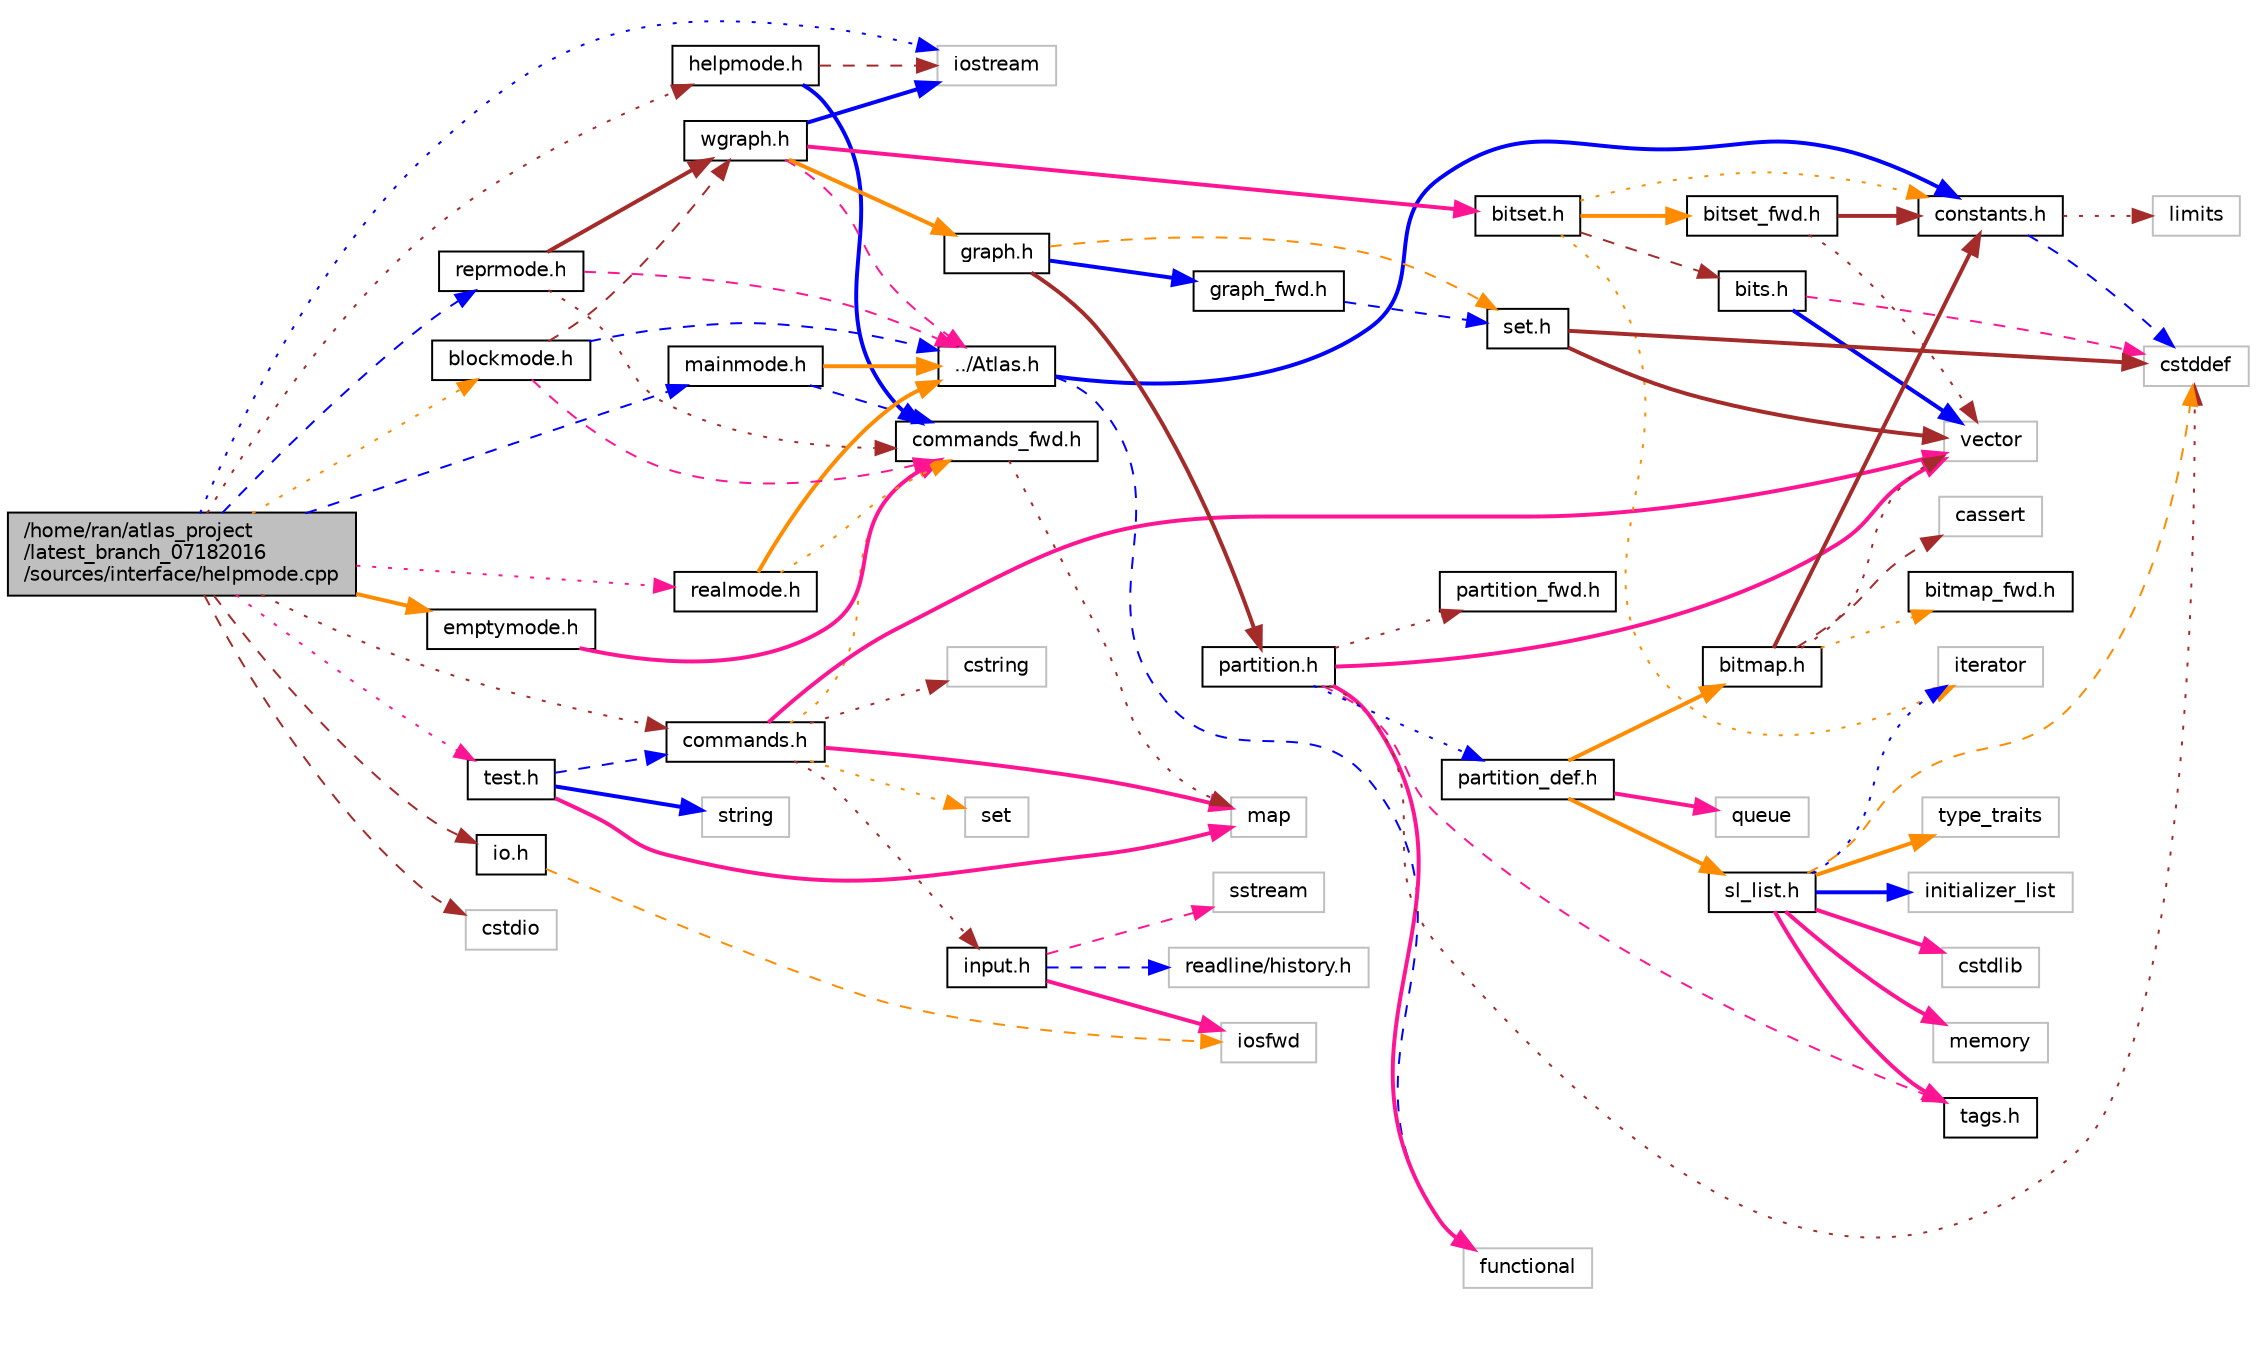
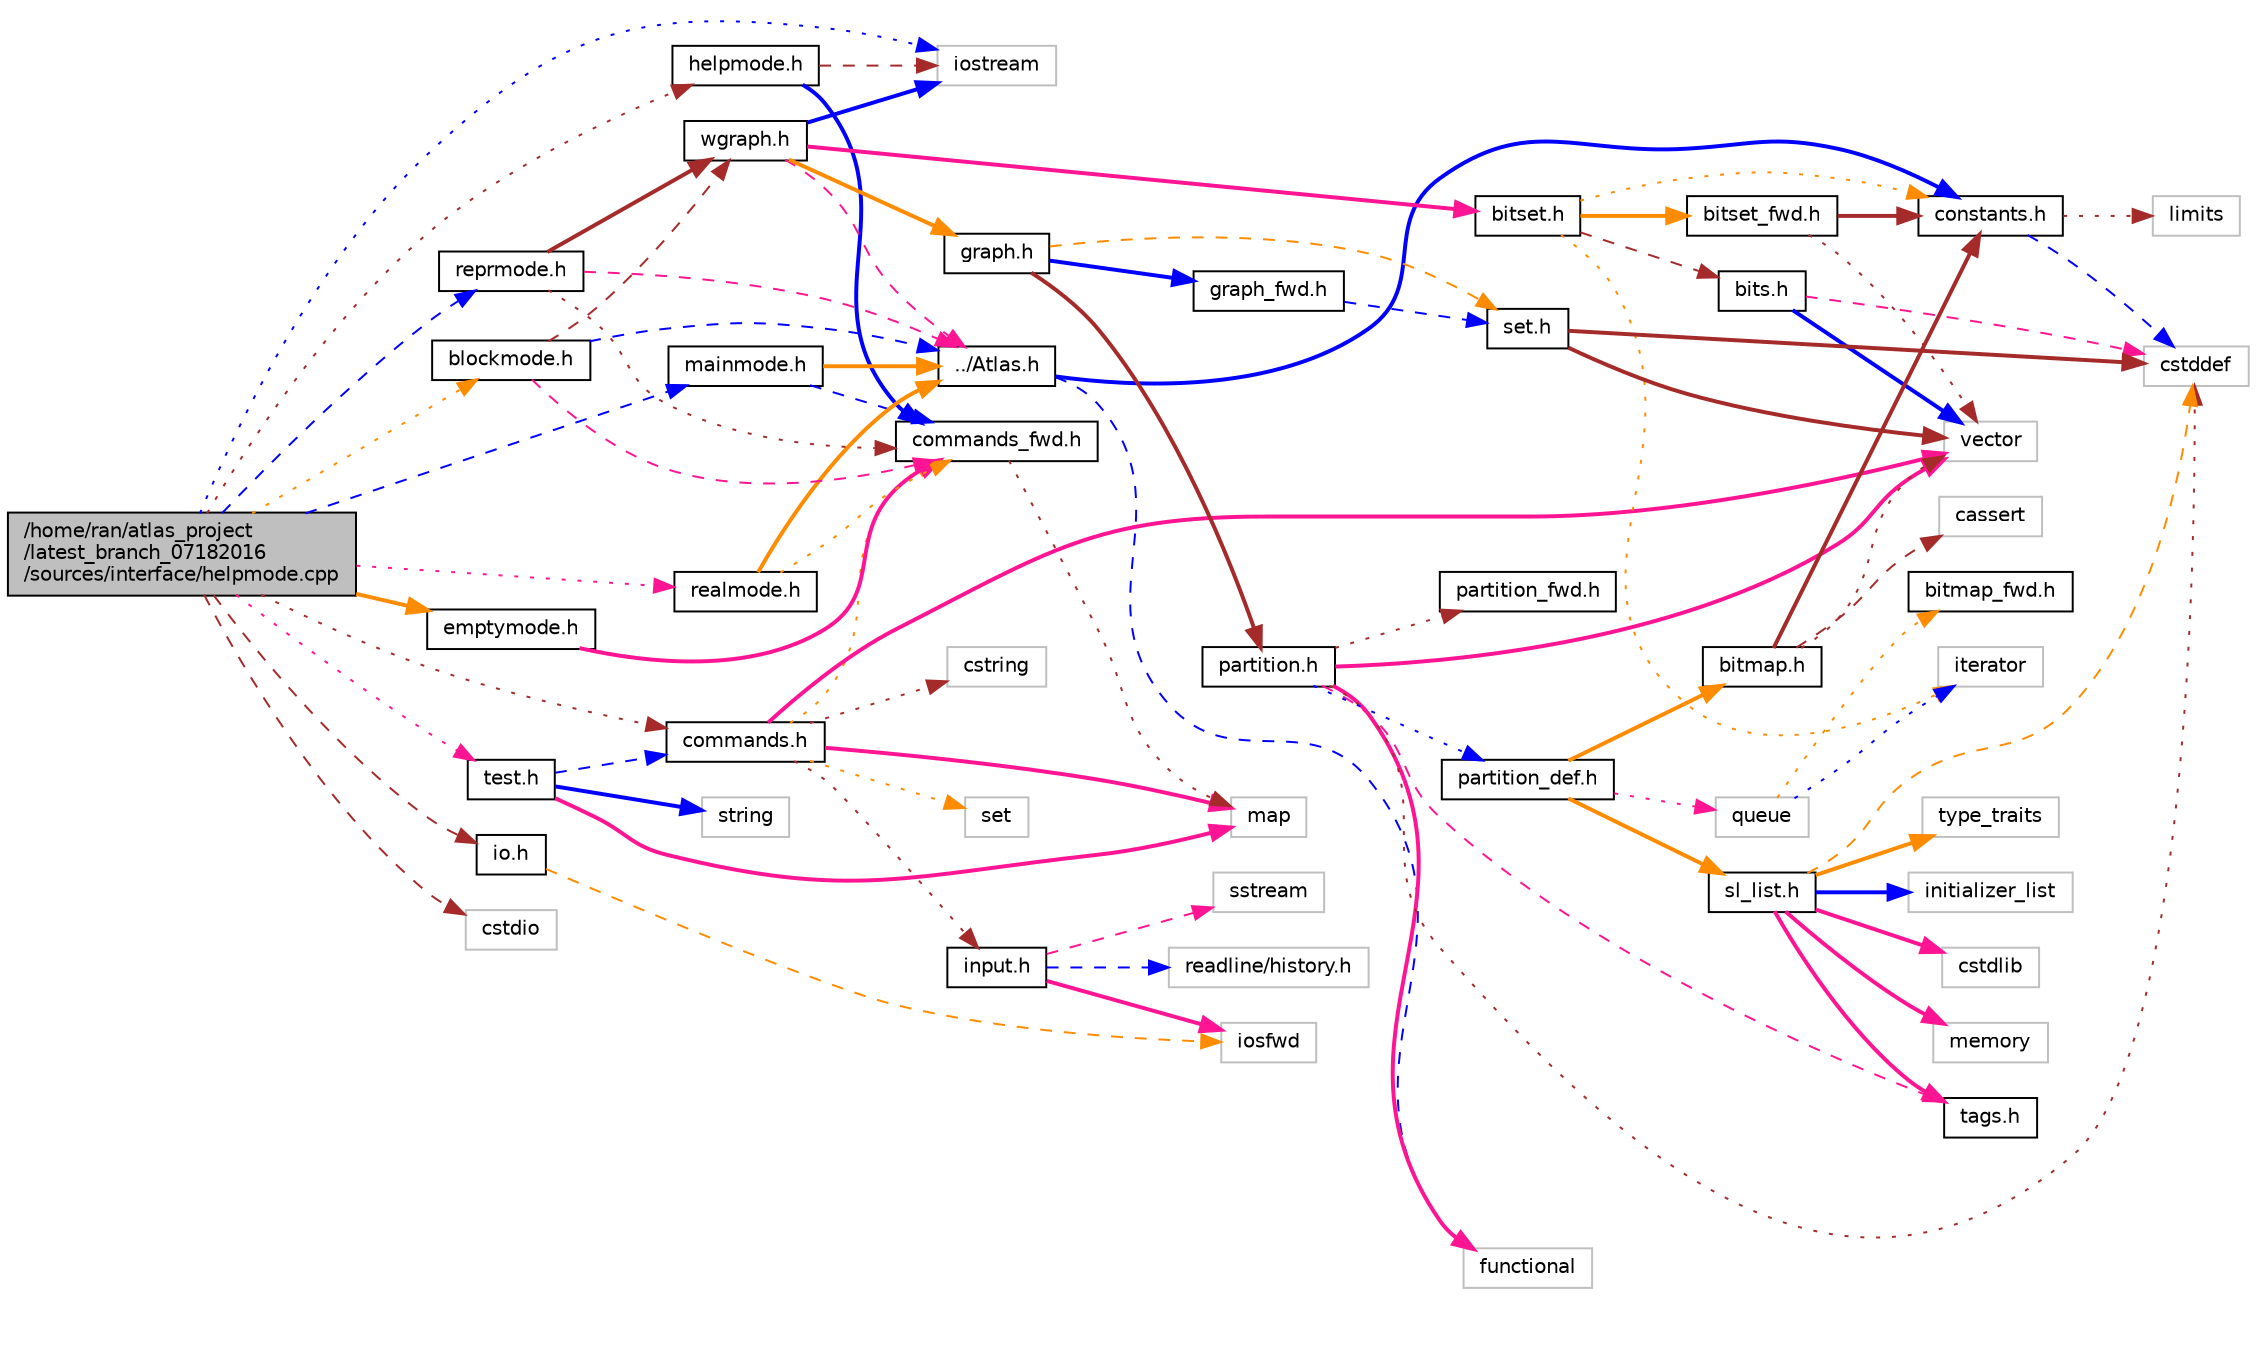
(1867, 632) -> (1844, 705)
(1873, 787) -> (1866, 748)
(1655, 800) -> (1655, 800)
